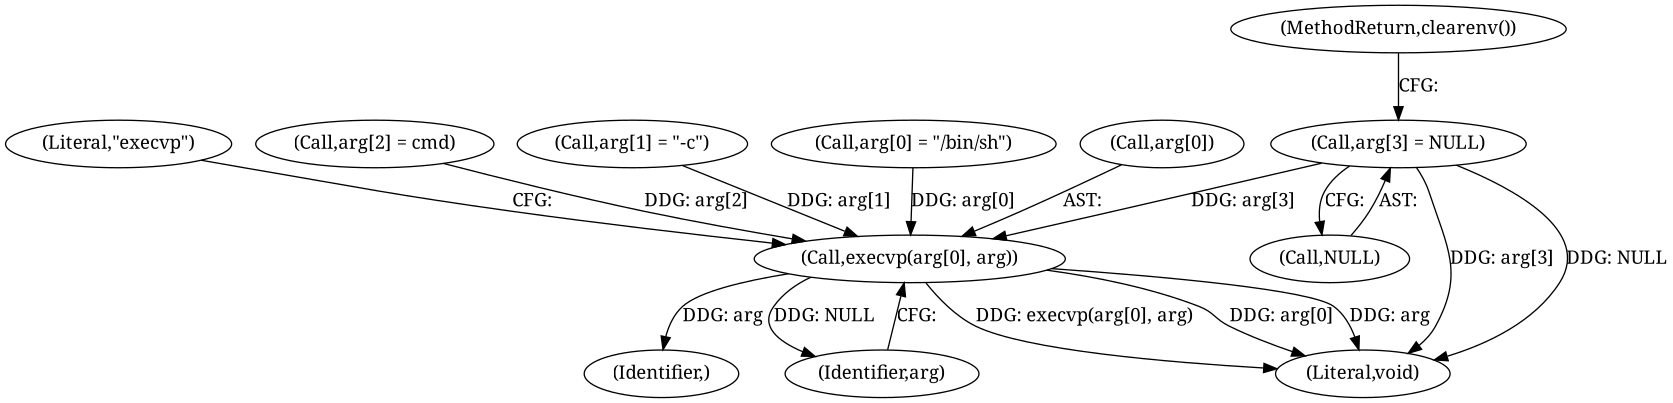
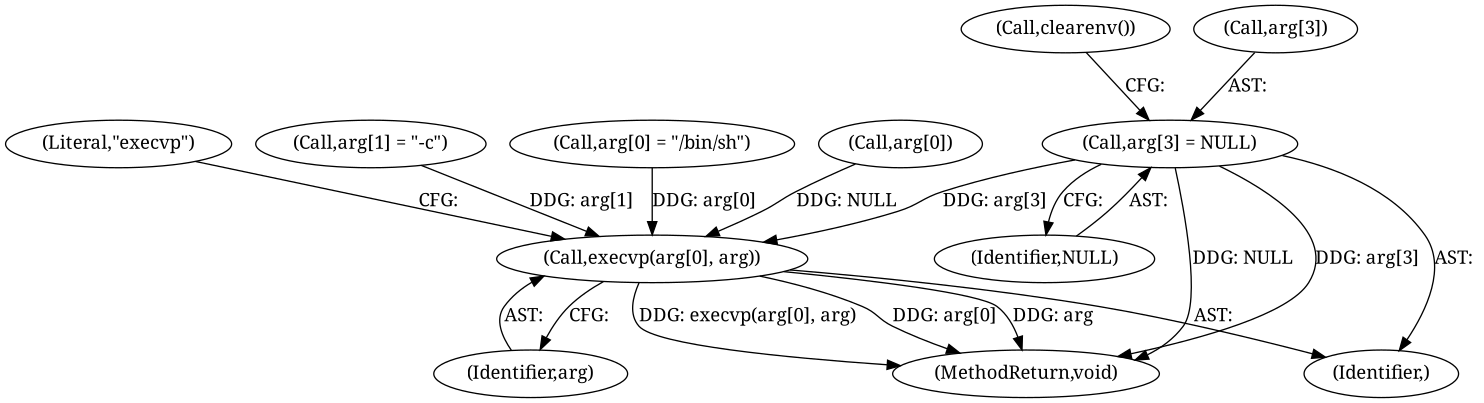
none -> (1276, 29)
(1398, 29) -> (1066, 29)
(375, 144) -> none
(1085, 201) -> (847, 201)
none -> (1407, 215)
(1330, 259) -> (1045, 259)
(723, 316) -> (1216, 316)
(825, 316) -> (591, 316)
(919, 316) -> (527, 316)
(1363, 374) -> (1026, 374)
